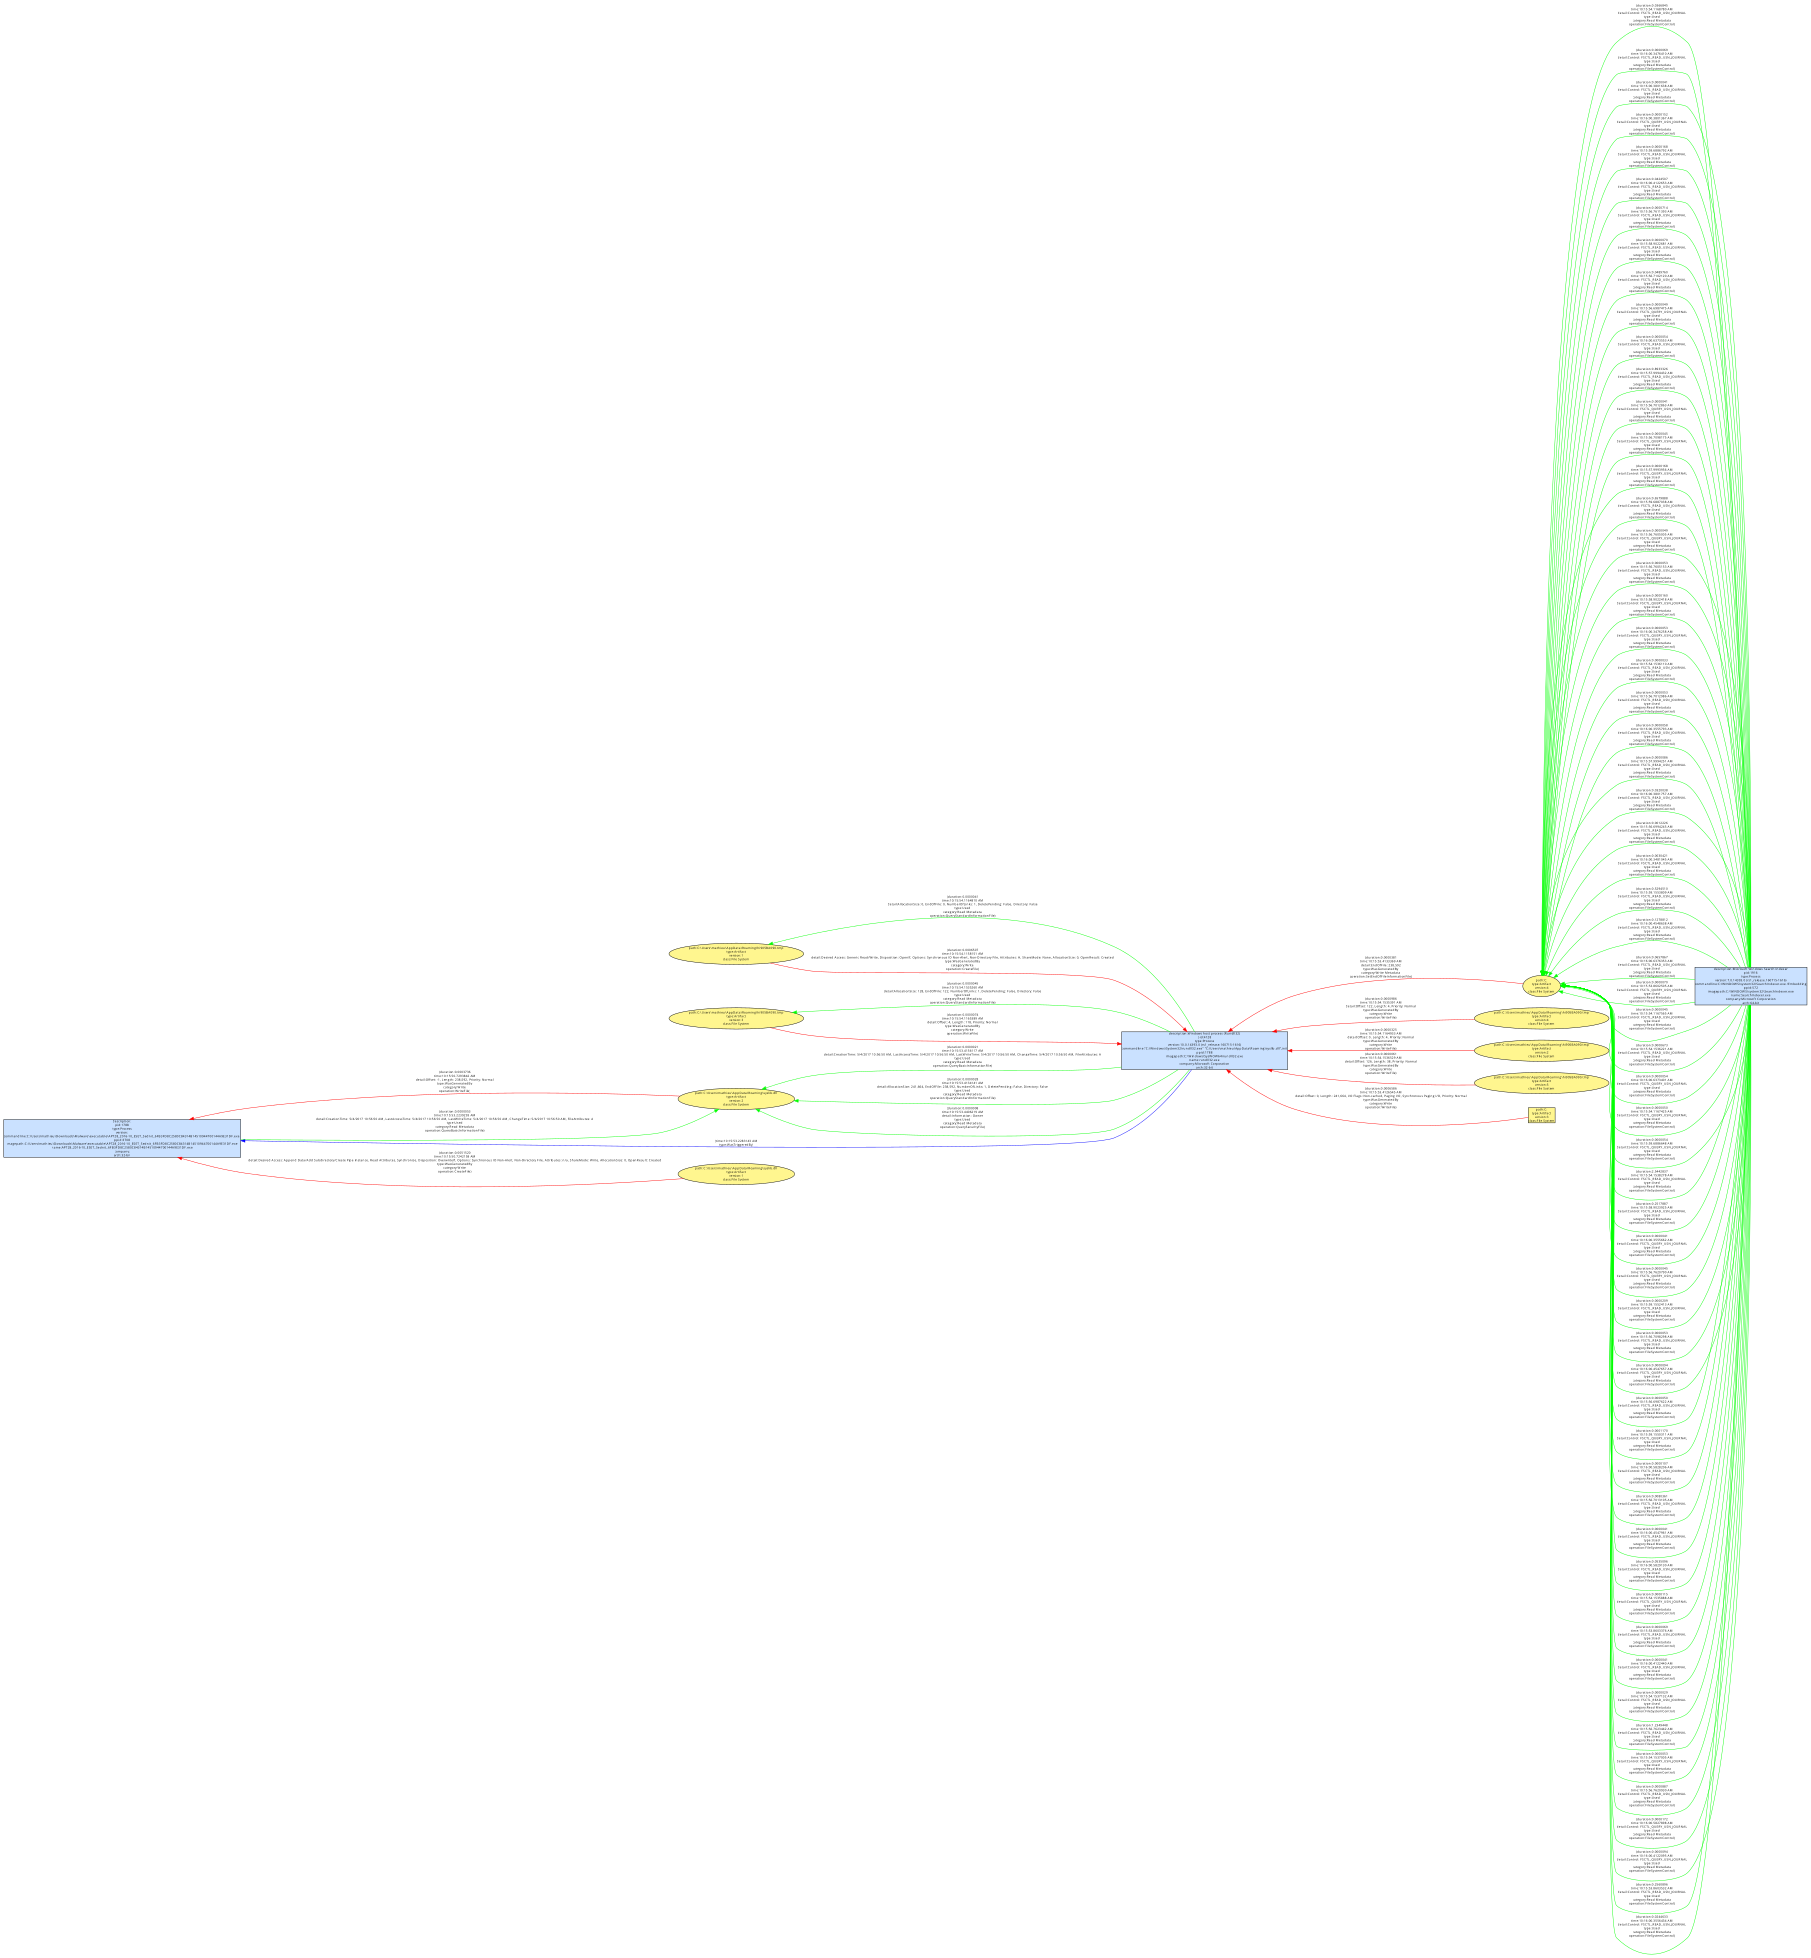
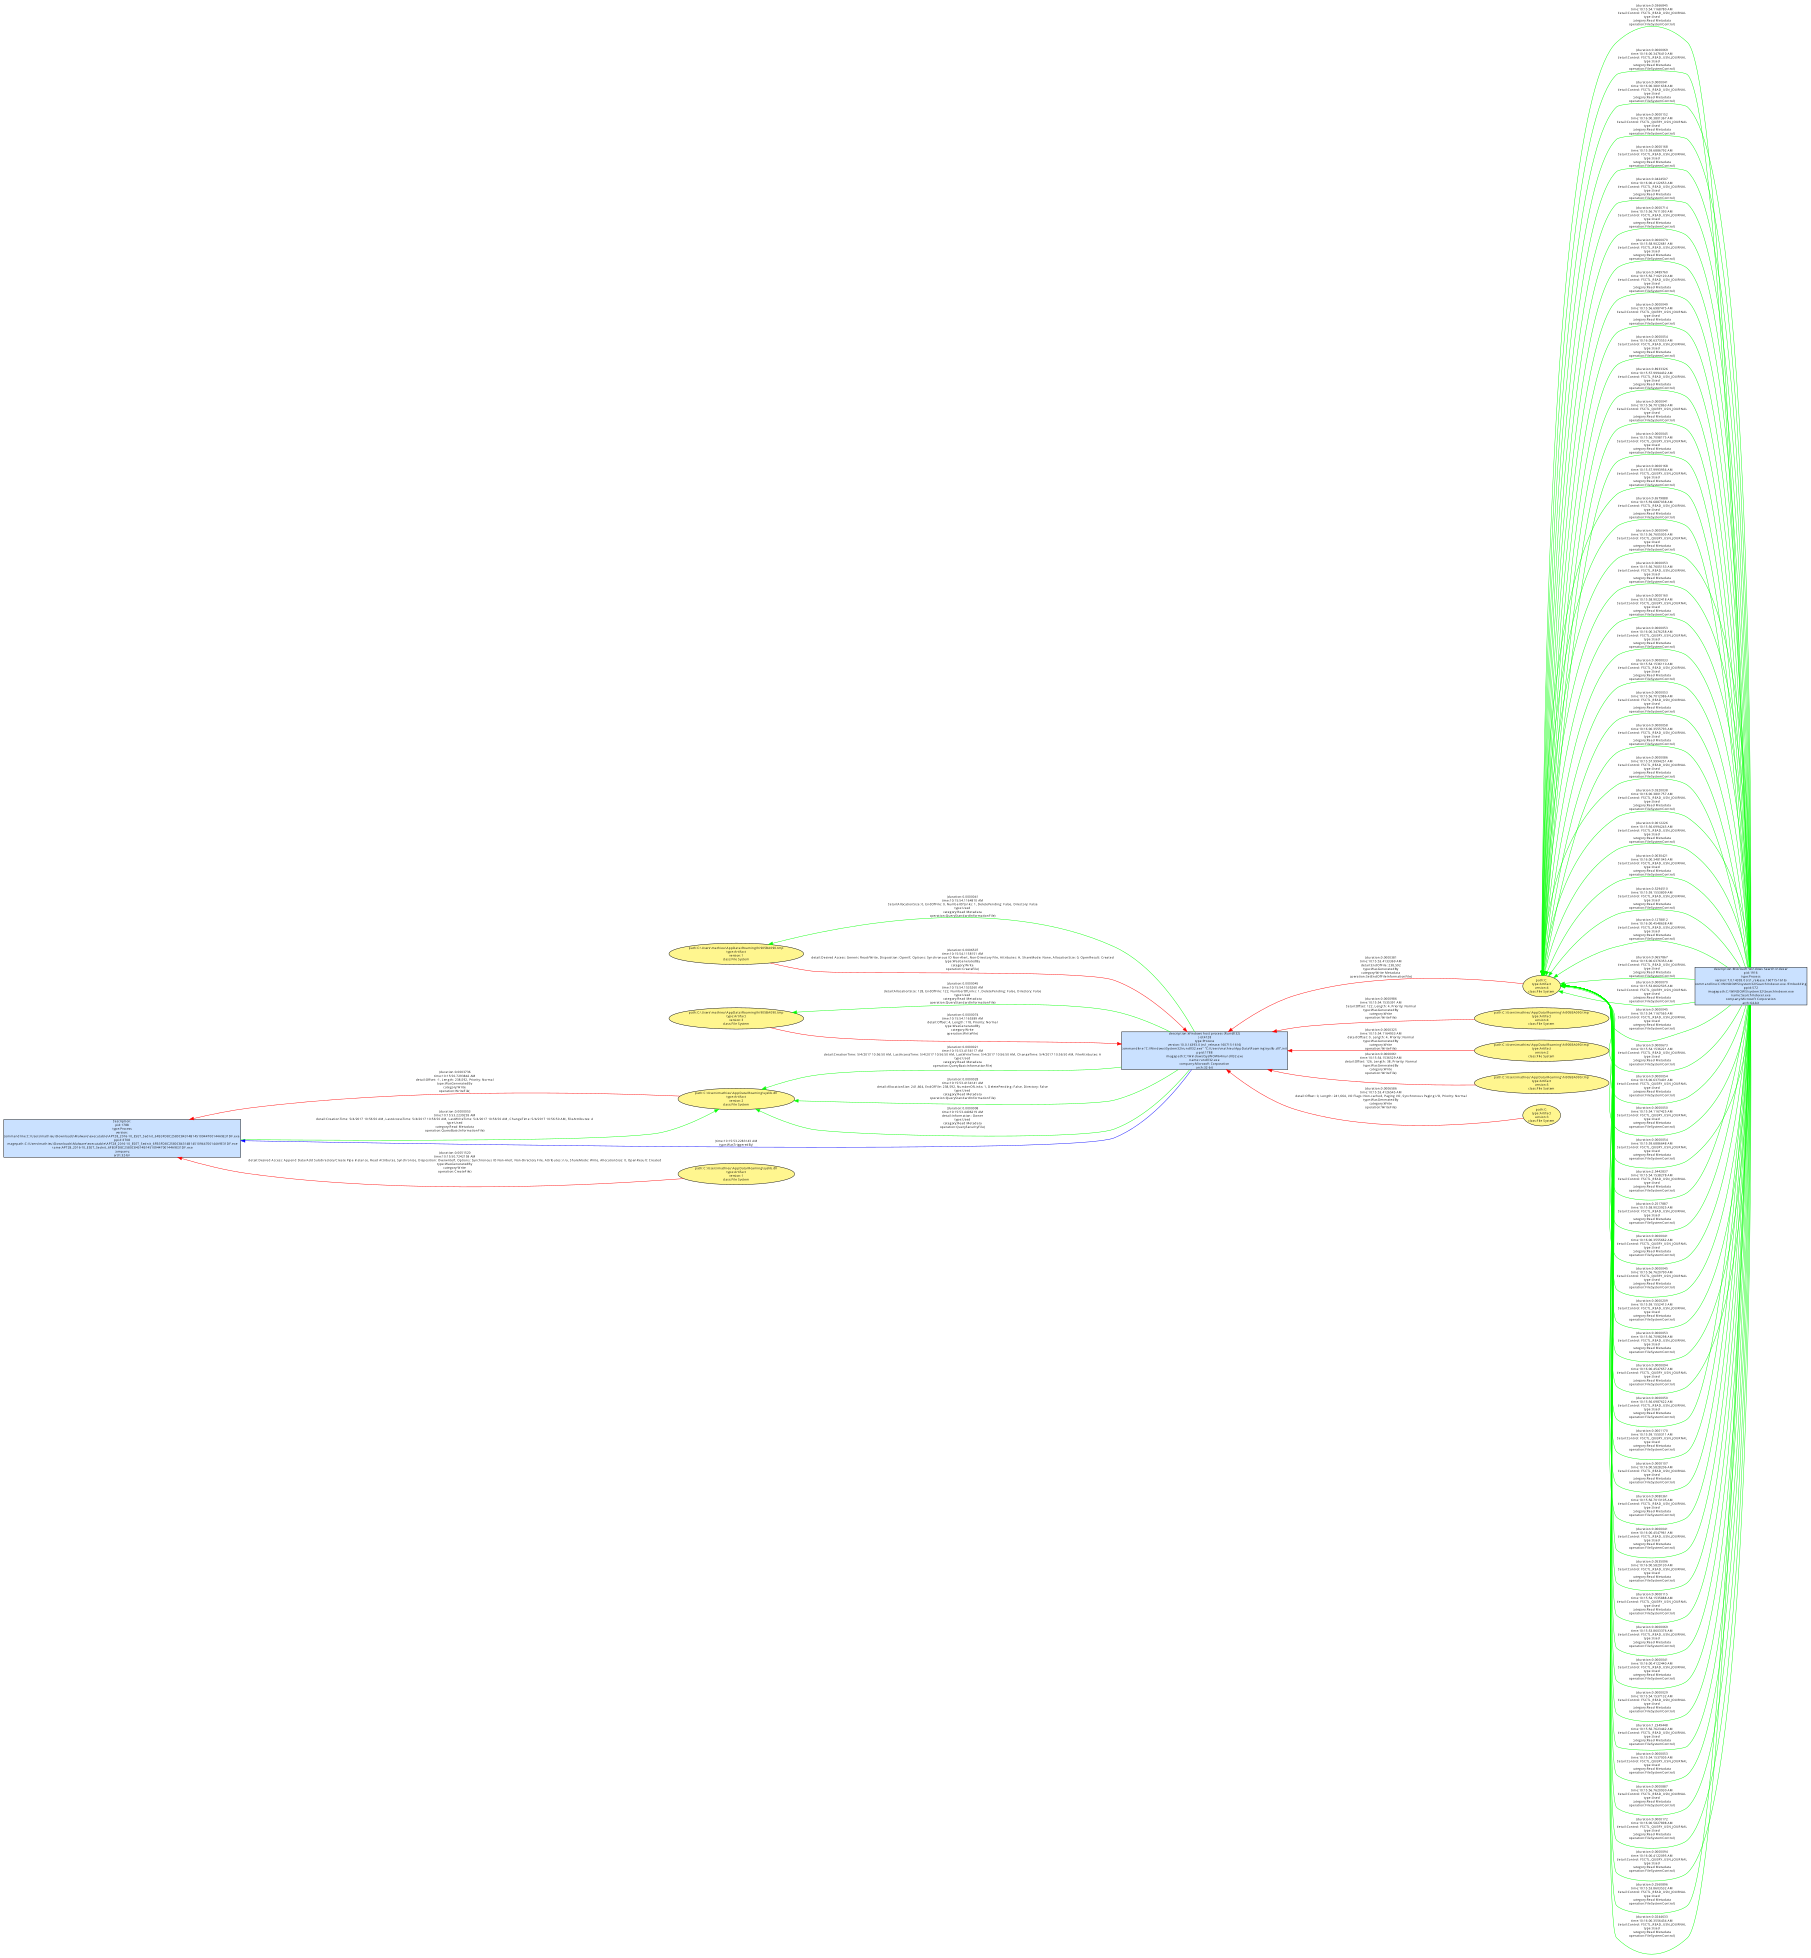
(1542, 1115) -> (1542, 1115)
